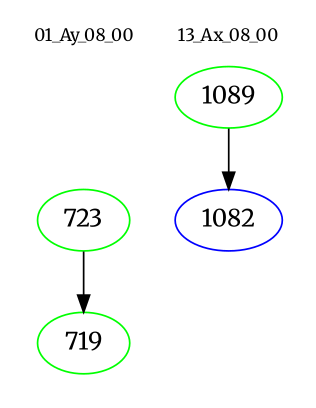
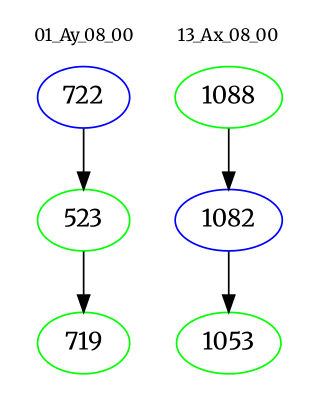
none -> (84, 97)
(229, 97) -> (229, 97)
(84, 220) -> (84, 220)
none -> (229, 343)
